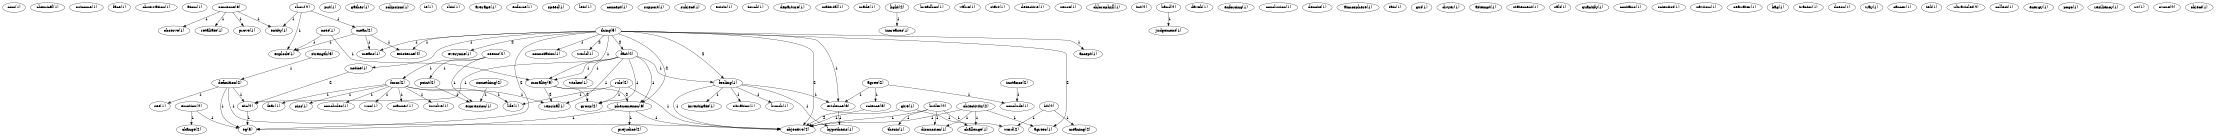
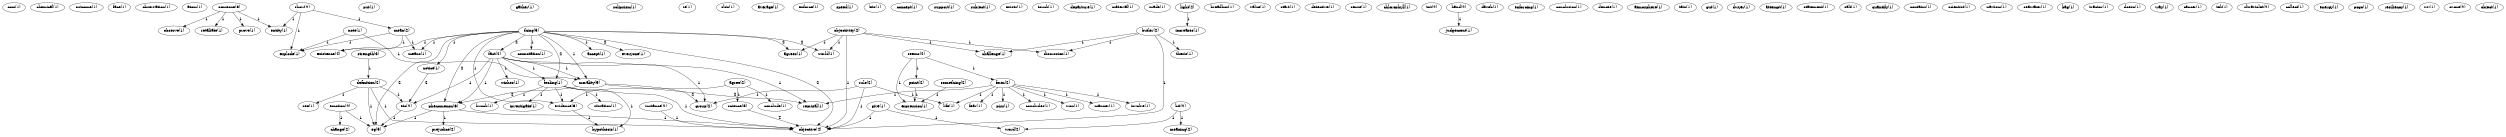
none -> (837, 42)
(1017, 93) -> (704, 125)
